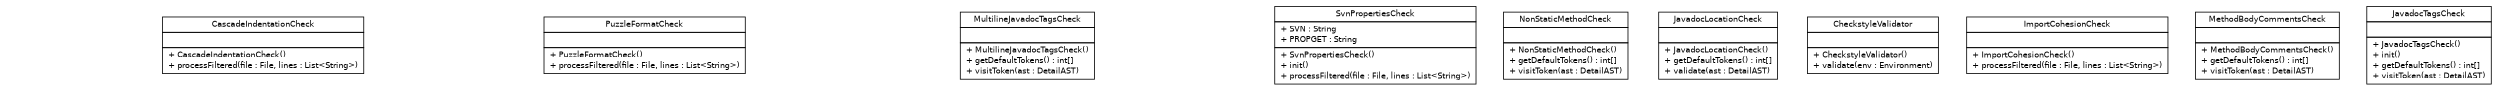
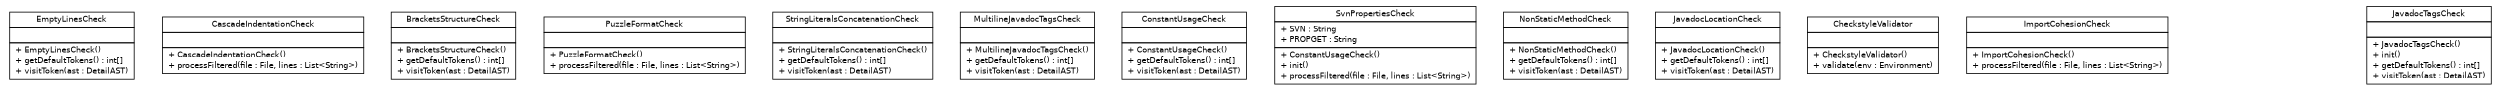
none -> (72, 45)
none -> (453, 45)
none -> (853, 45)
none -> (1184, 45)
(2267, 45) -> none
(1328, 55) -> (1331, 55)
(1717, 71) -> (1718, 71)
